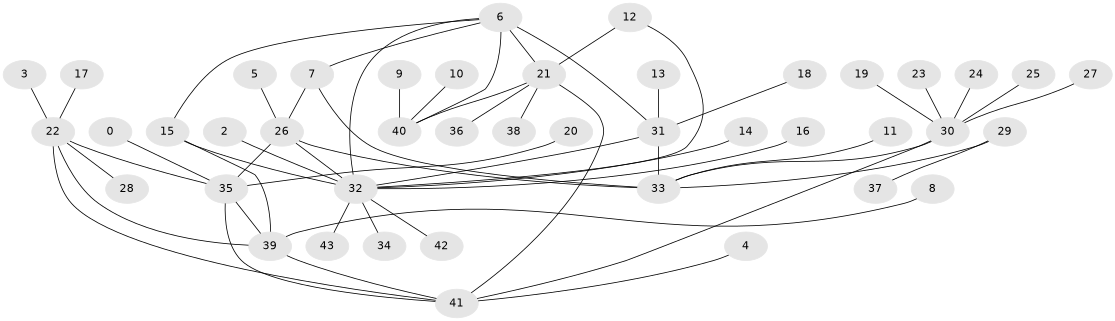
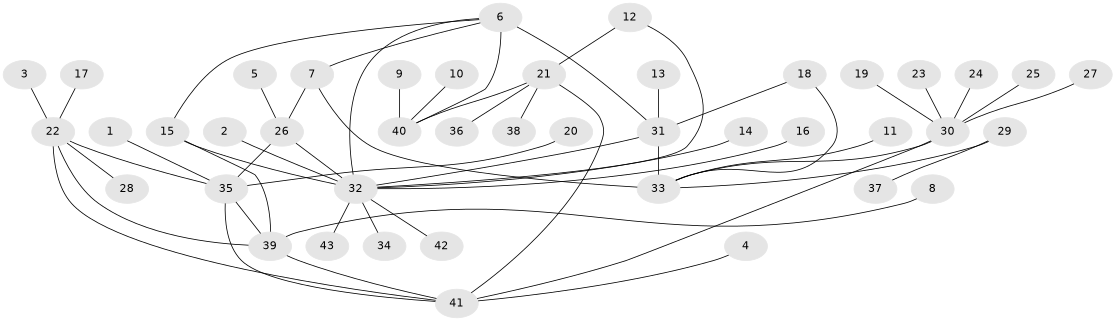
(522, 46) -> none
(110, 132) -> (110, 132)
(390, 162) -> (790, 171)
